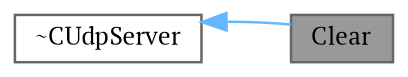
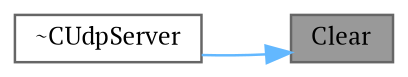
(259, 22) -> (234, 55)
